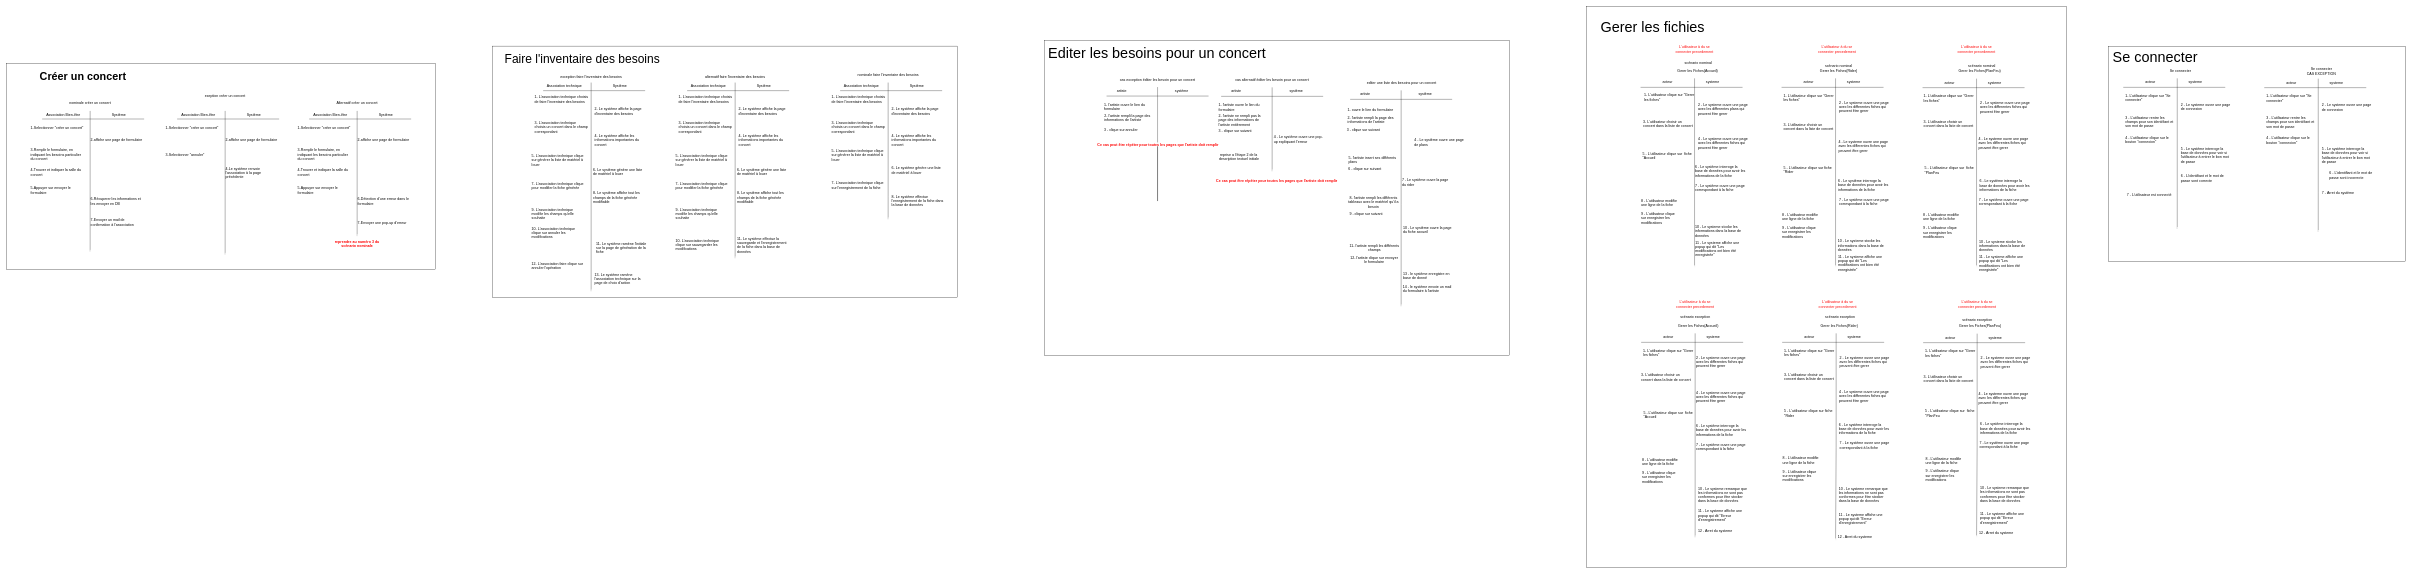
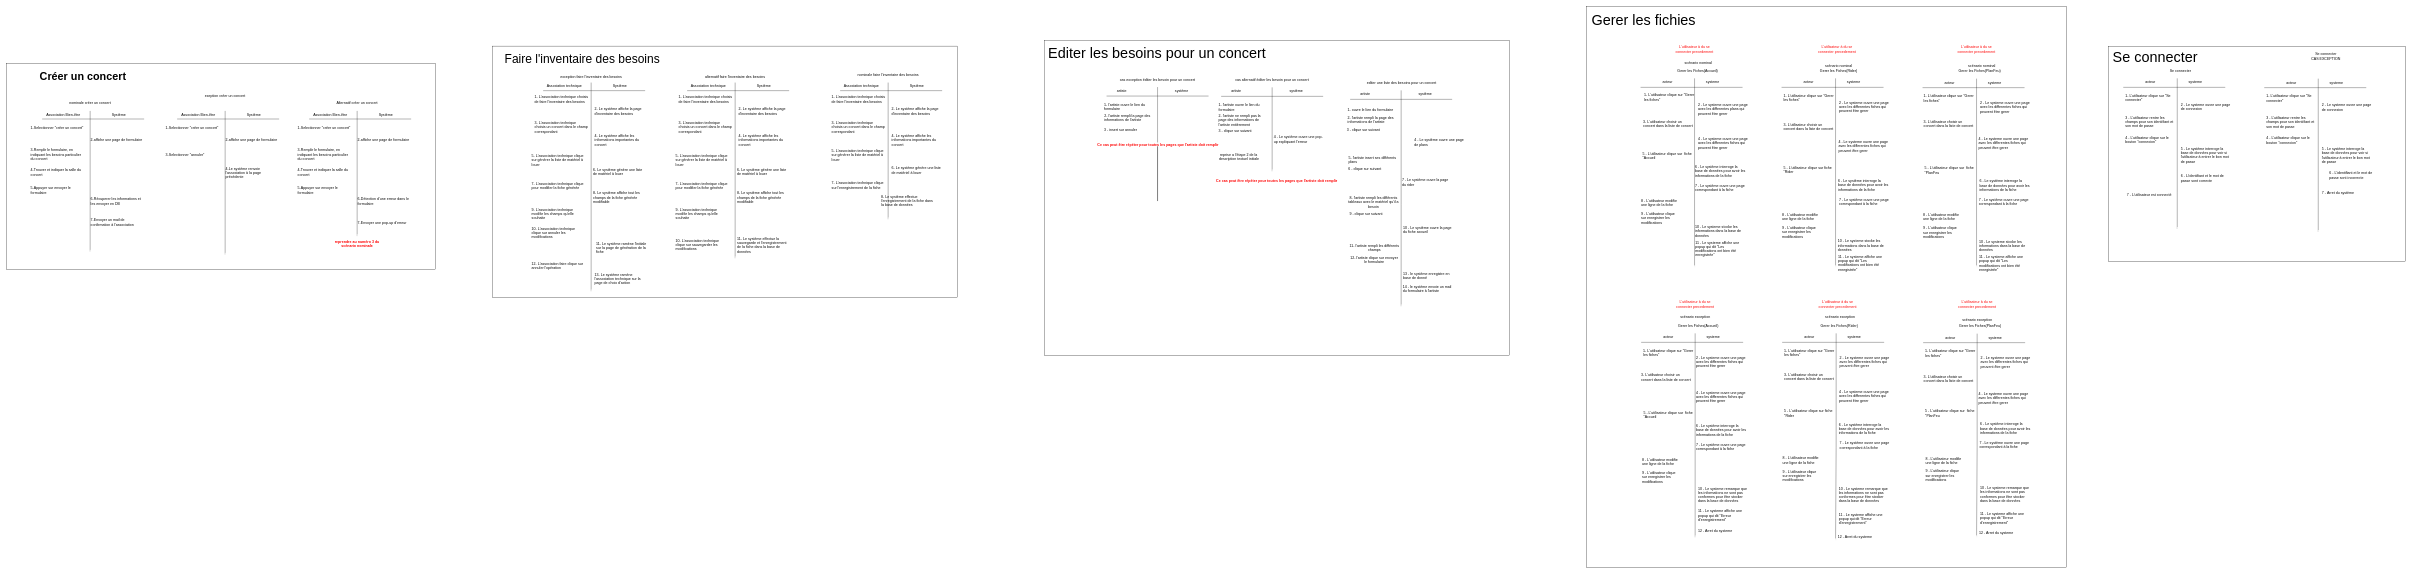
(1653, 27) -> (1644, 20)
(2321, 71) -> (2326, 56)
(1123, 129) -> (1124, 129)
(918, 201) -> (908, 201)
